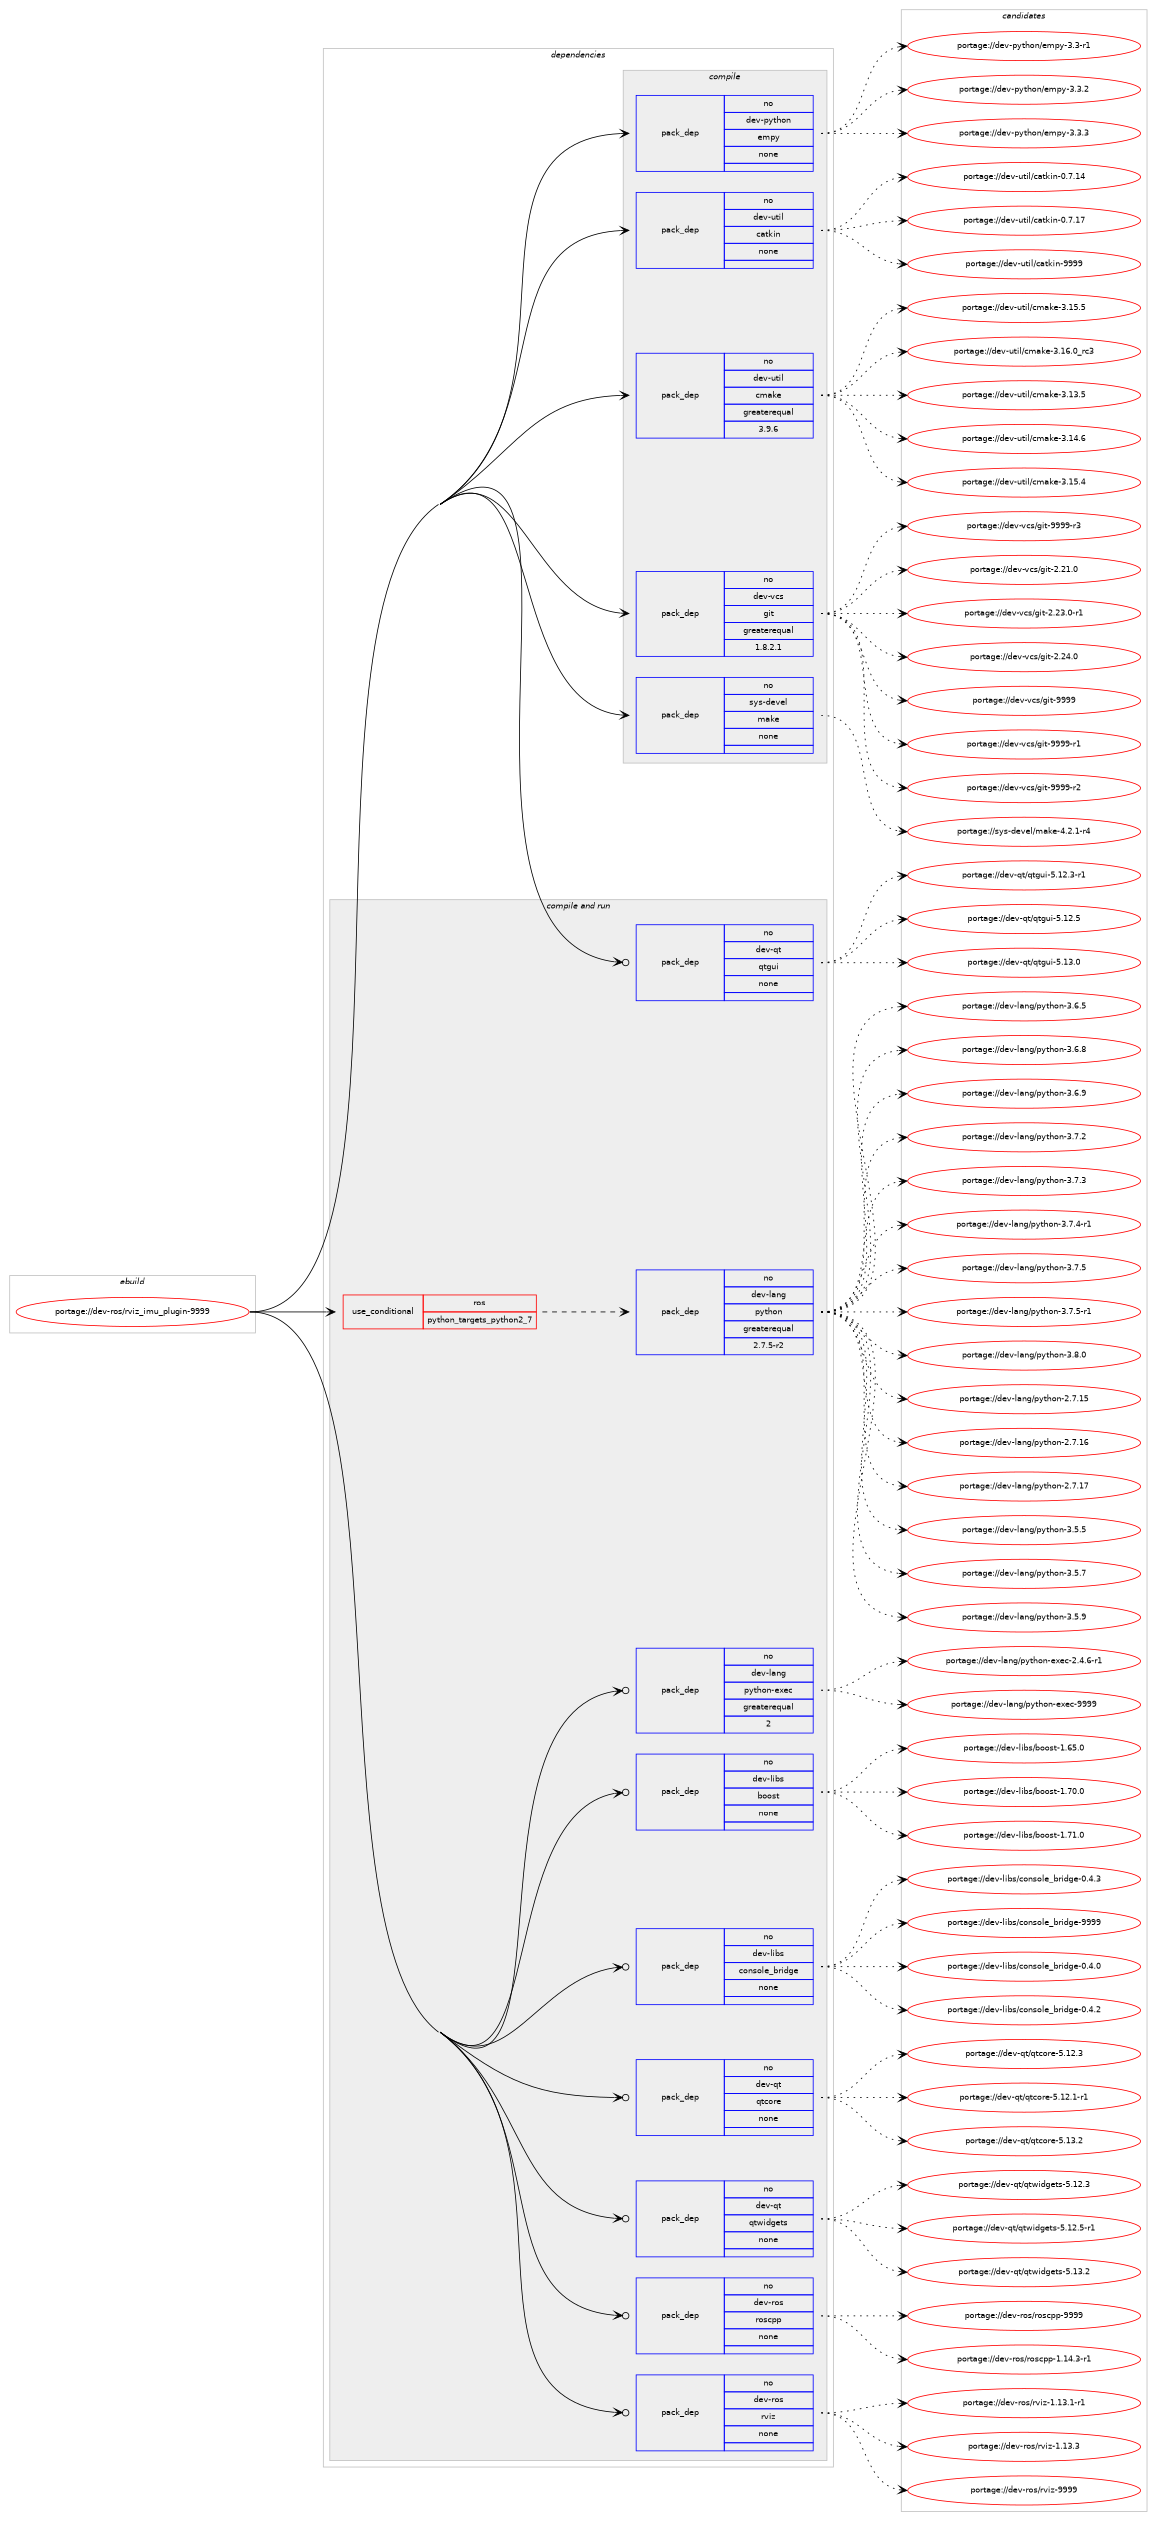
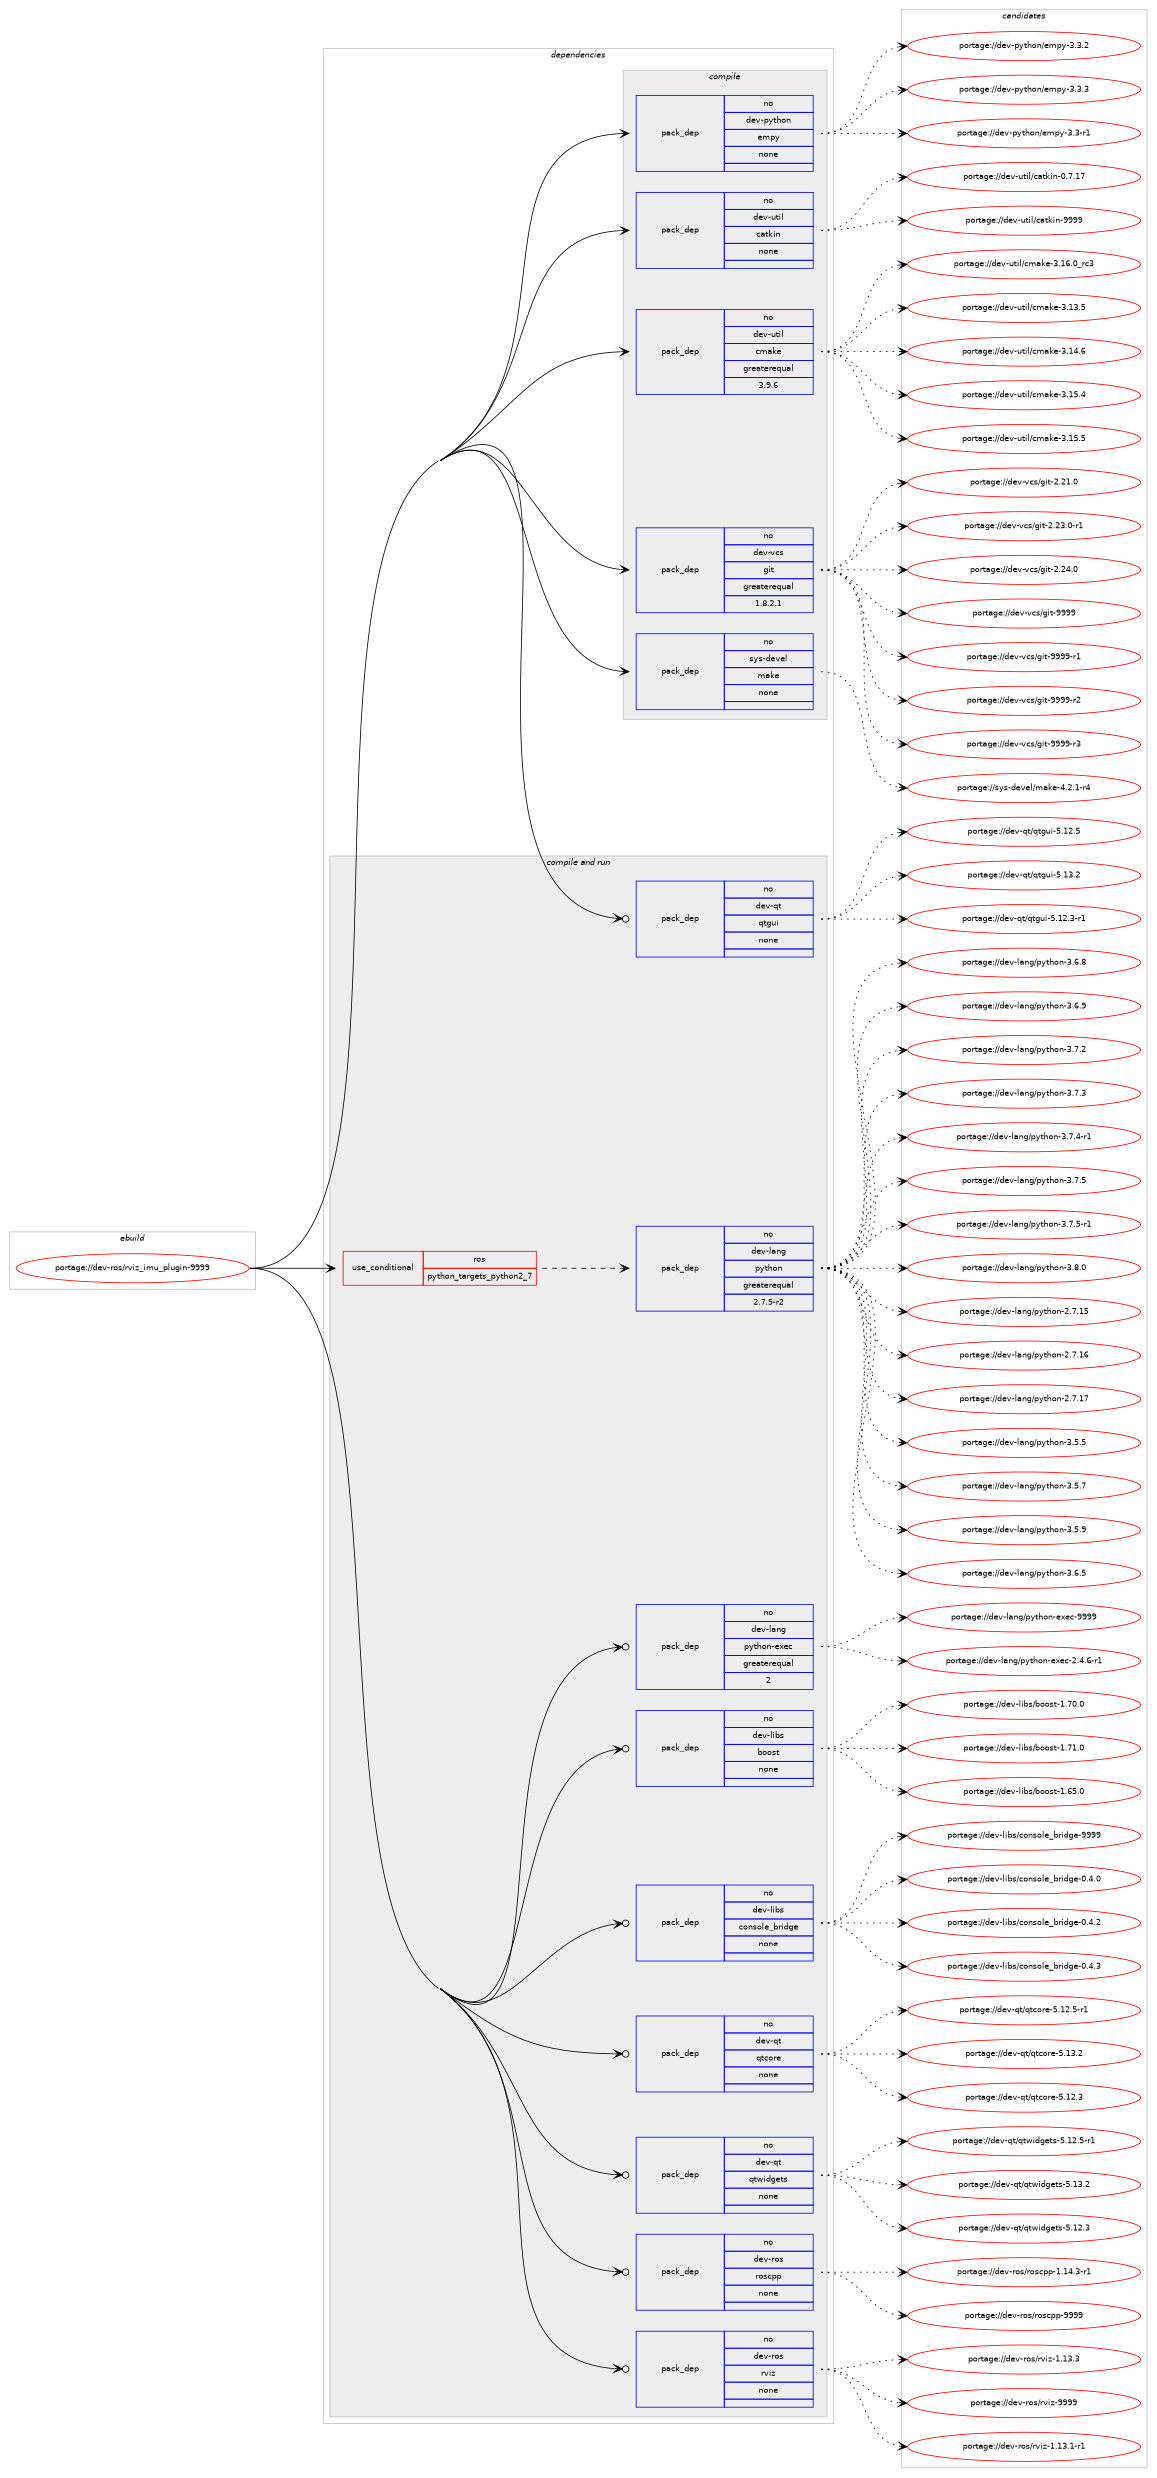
(1024, 177) -> none
(1024, 963) -> (1024, 875)
(1024, 2098) -> (1024, 2010)
